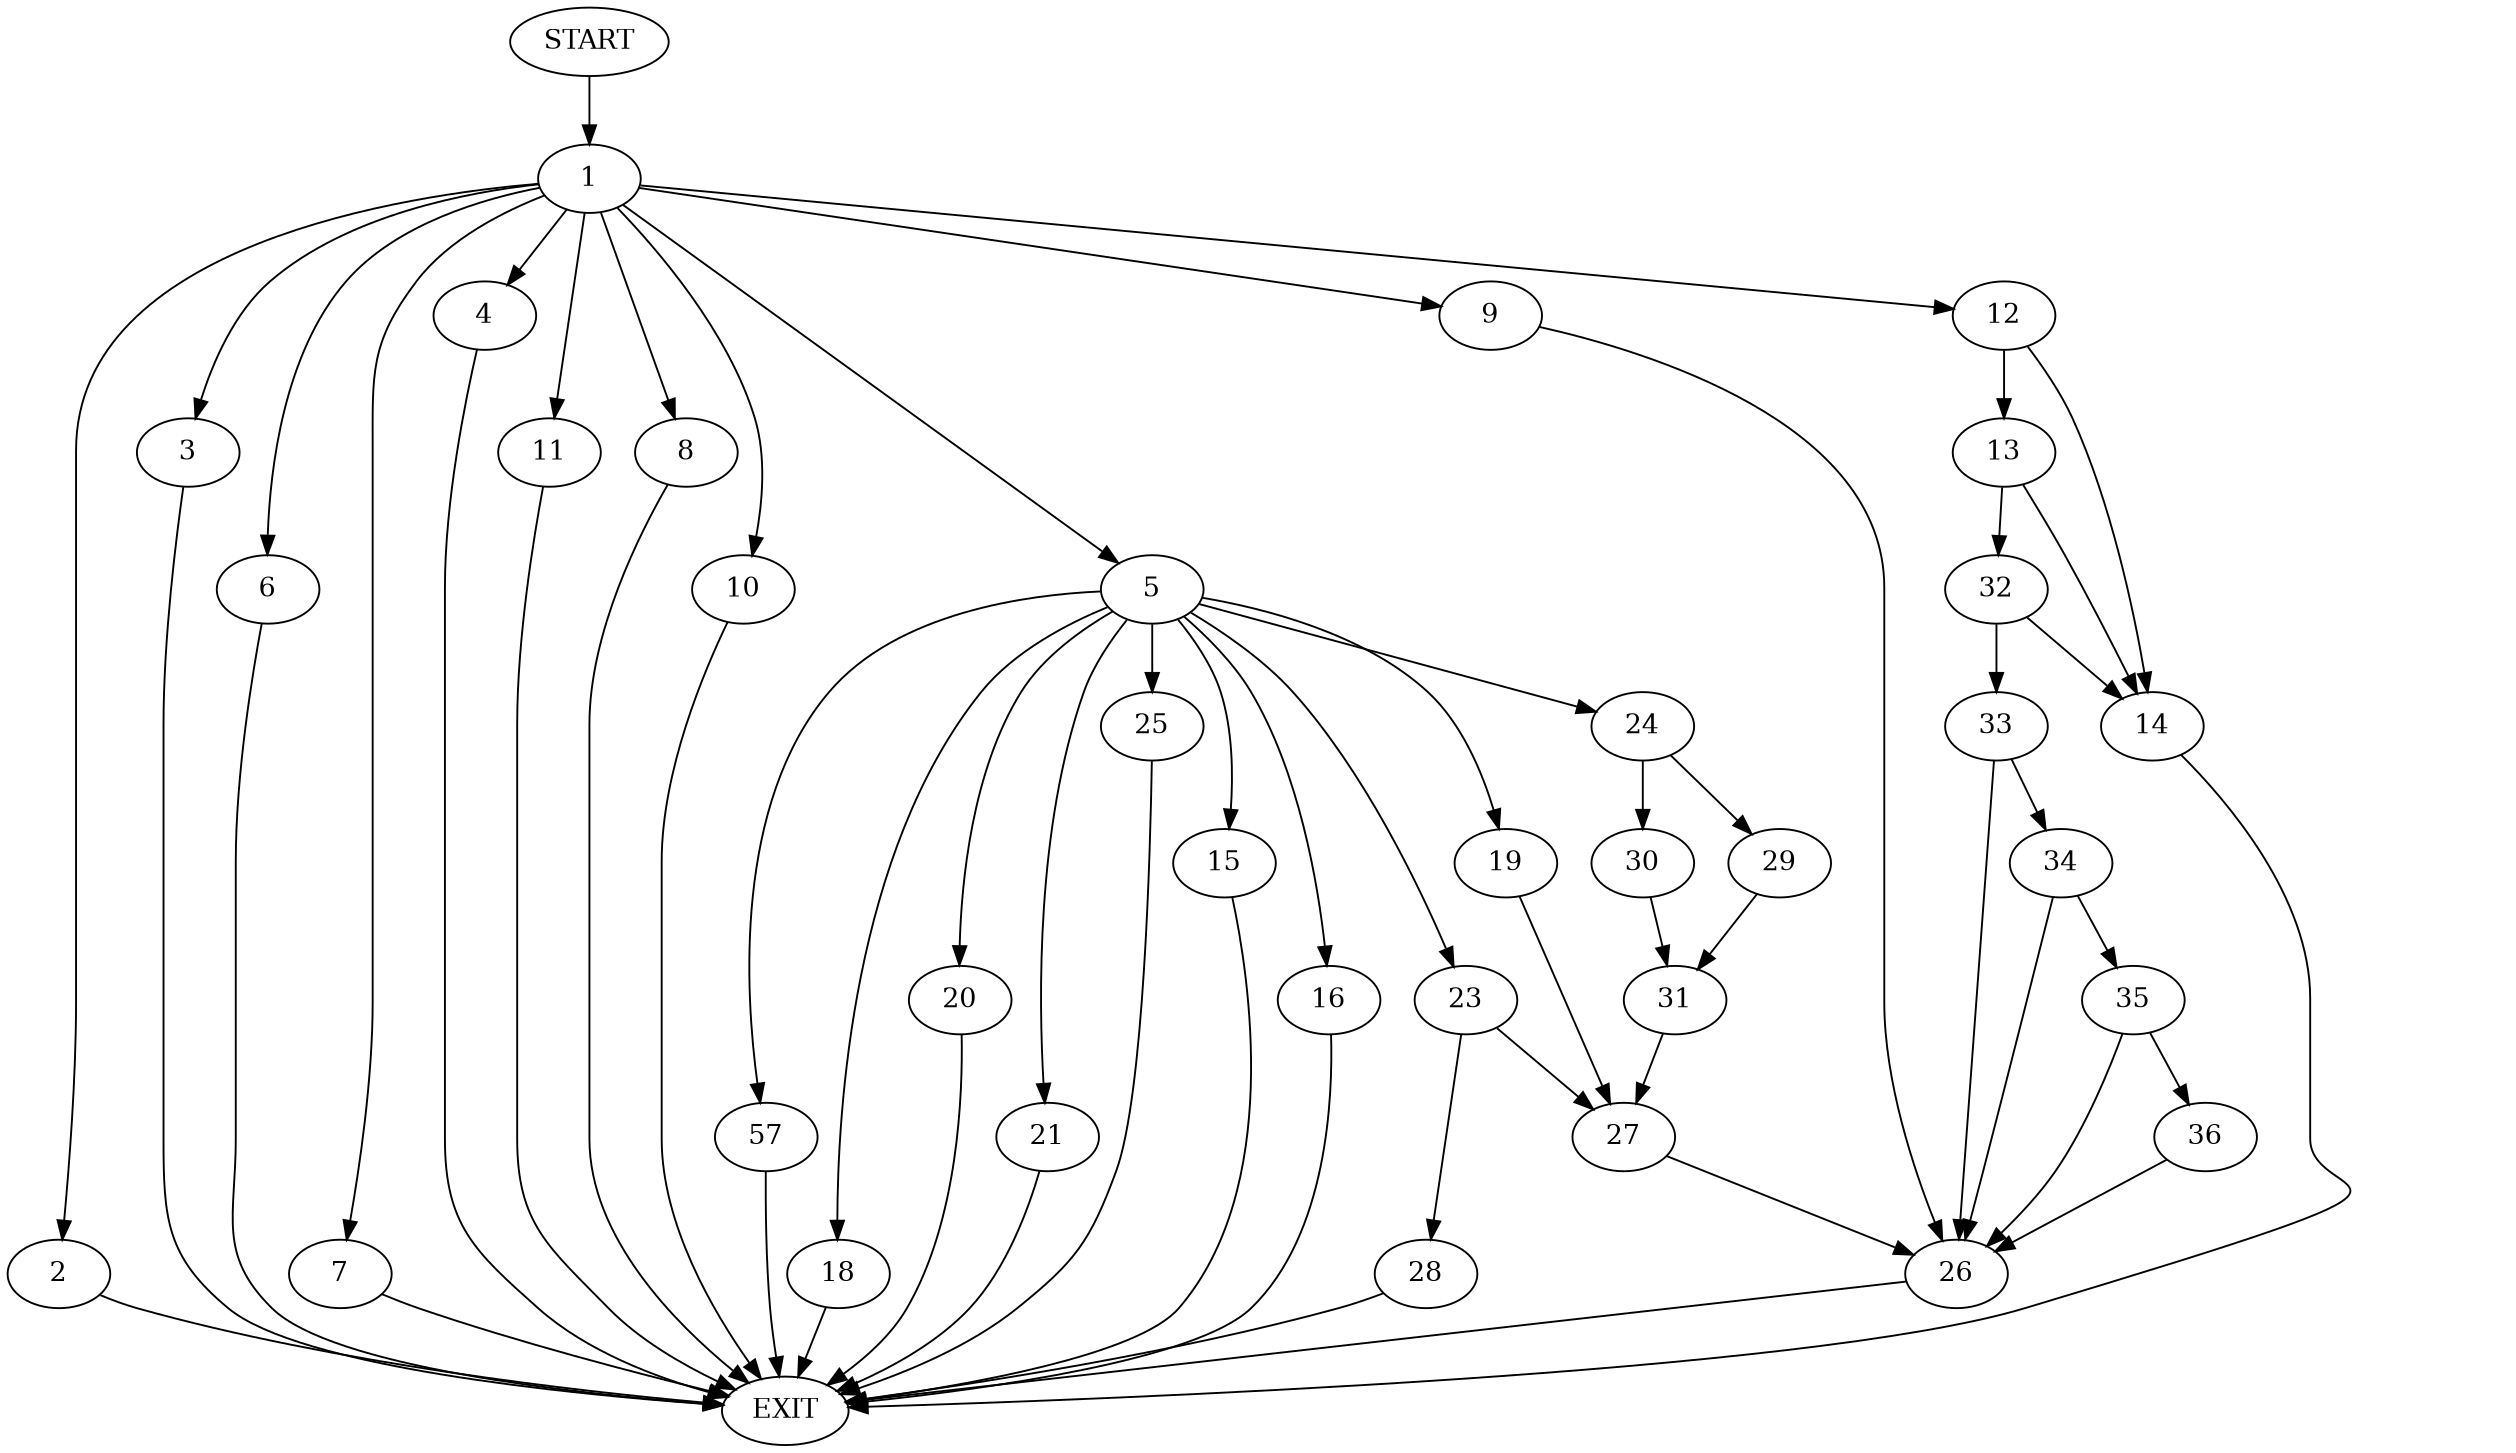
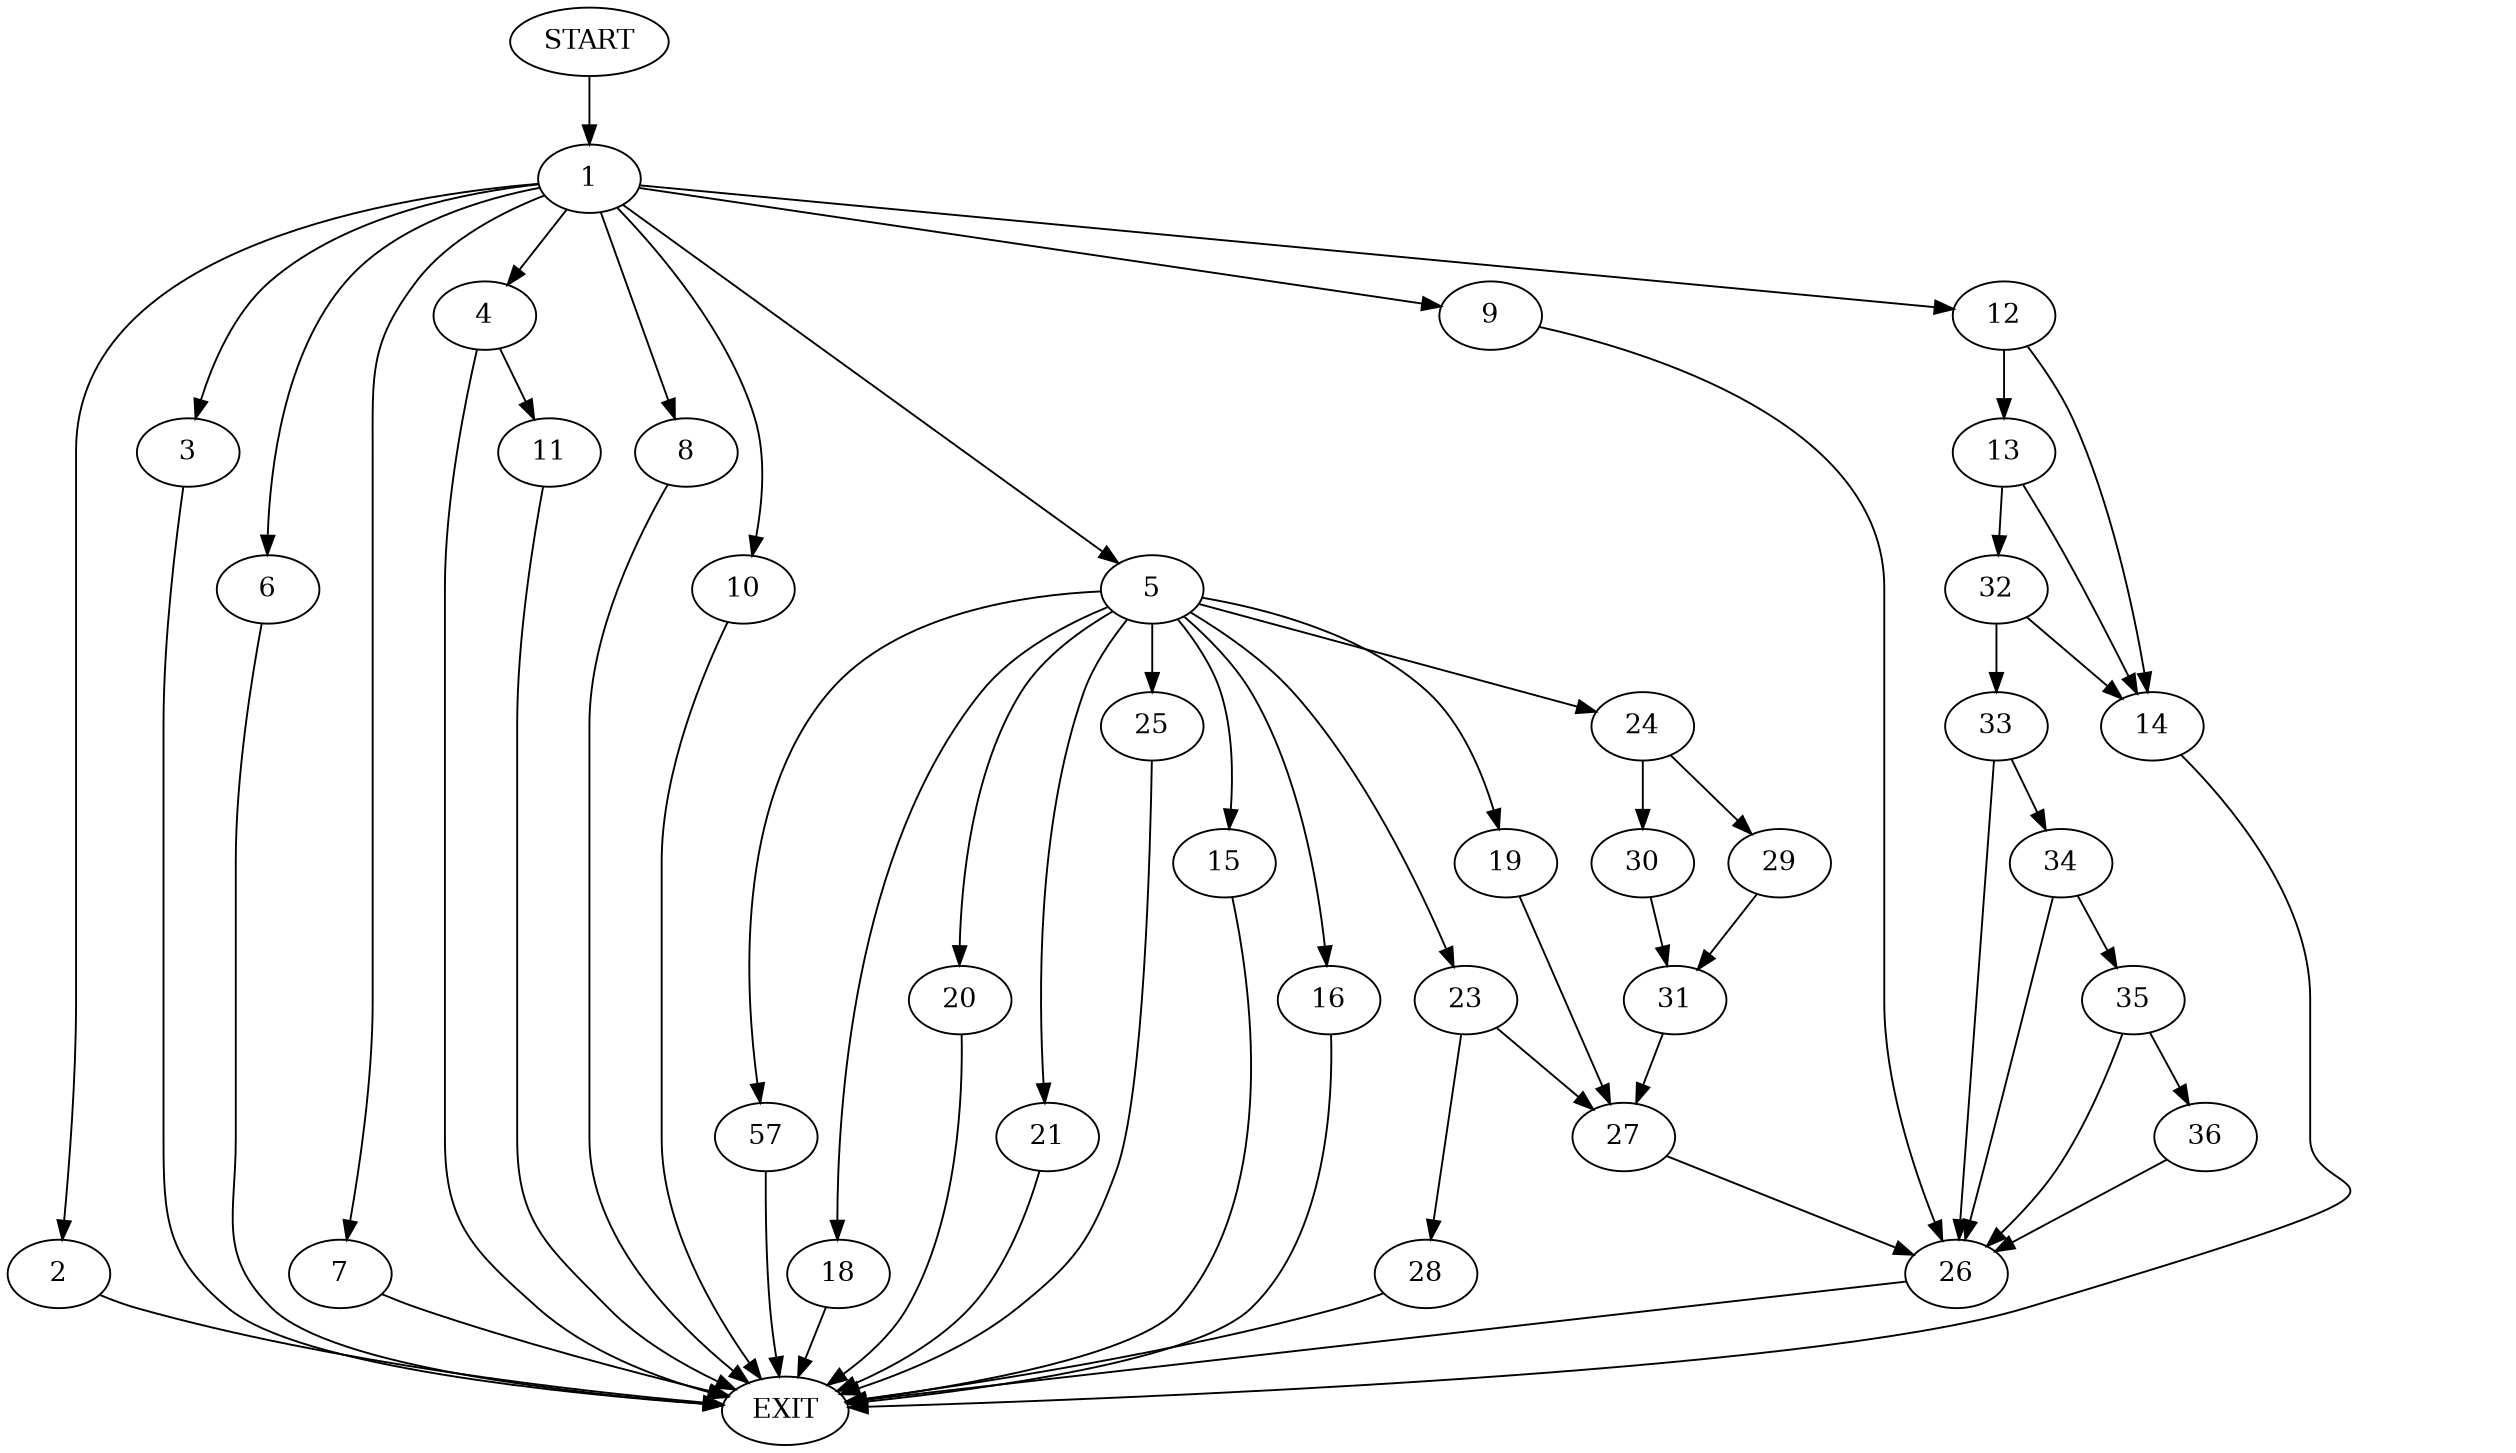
(571, 306) -> (513, 375)
